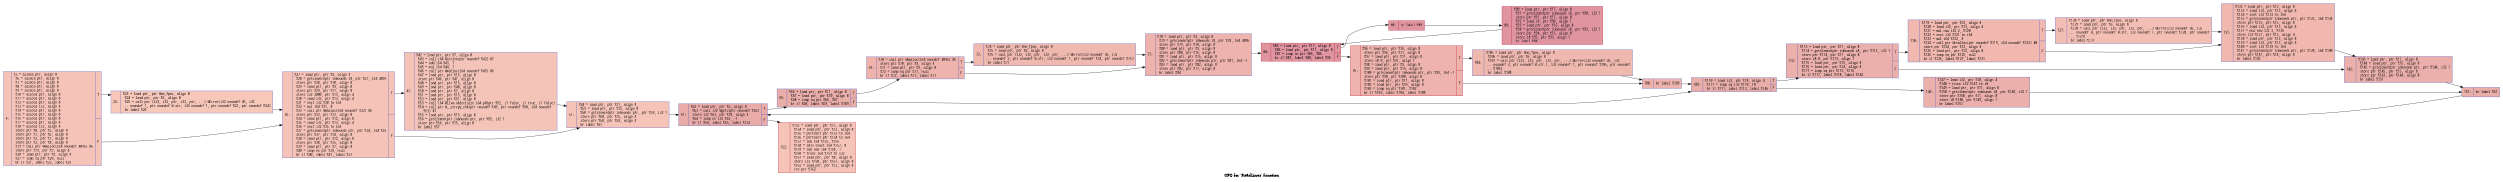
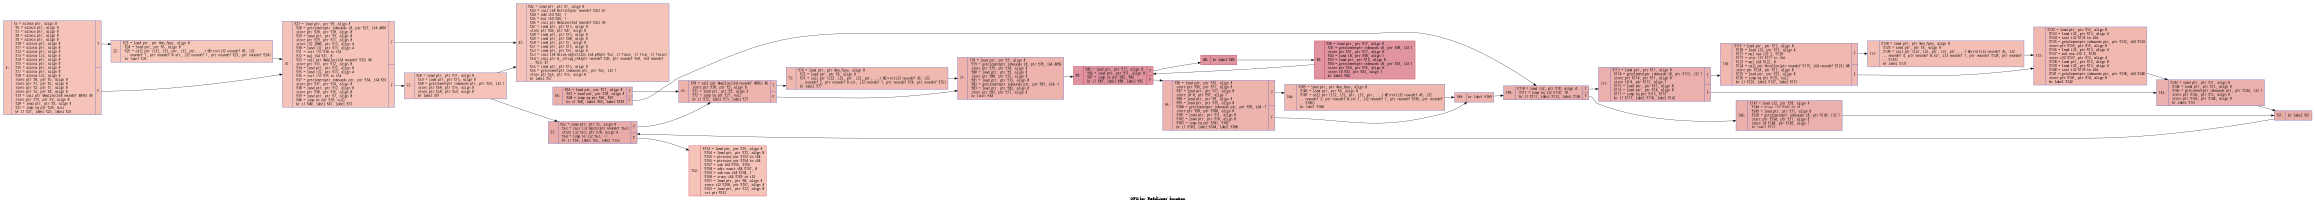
(1407, 71) -> (1219, 105)
(561, 105) -> (505, 70)
(776, 109) -> (674, 120)
